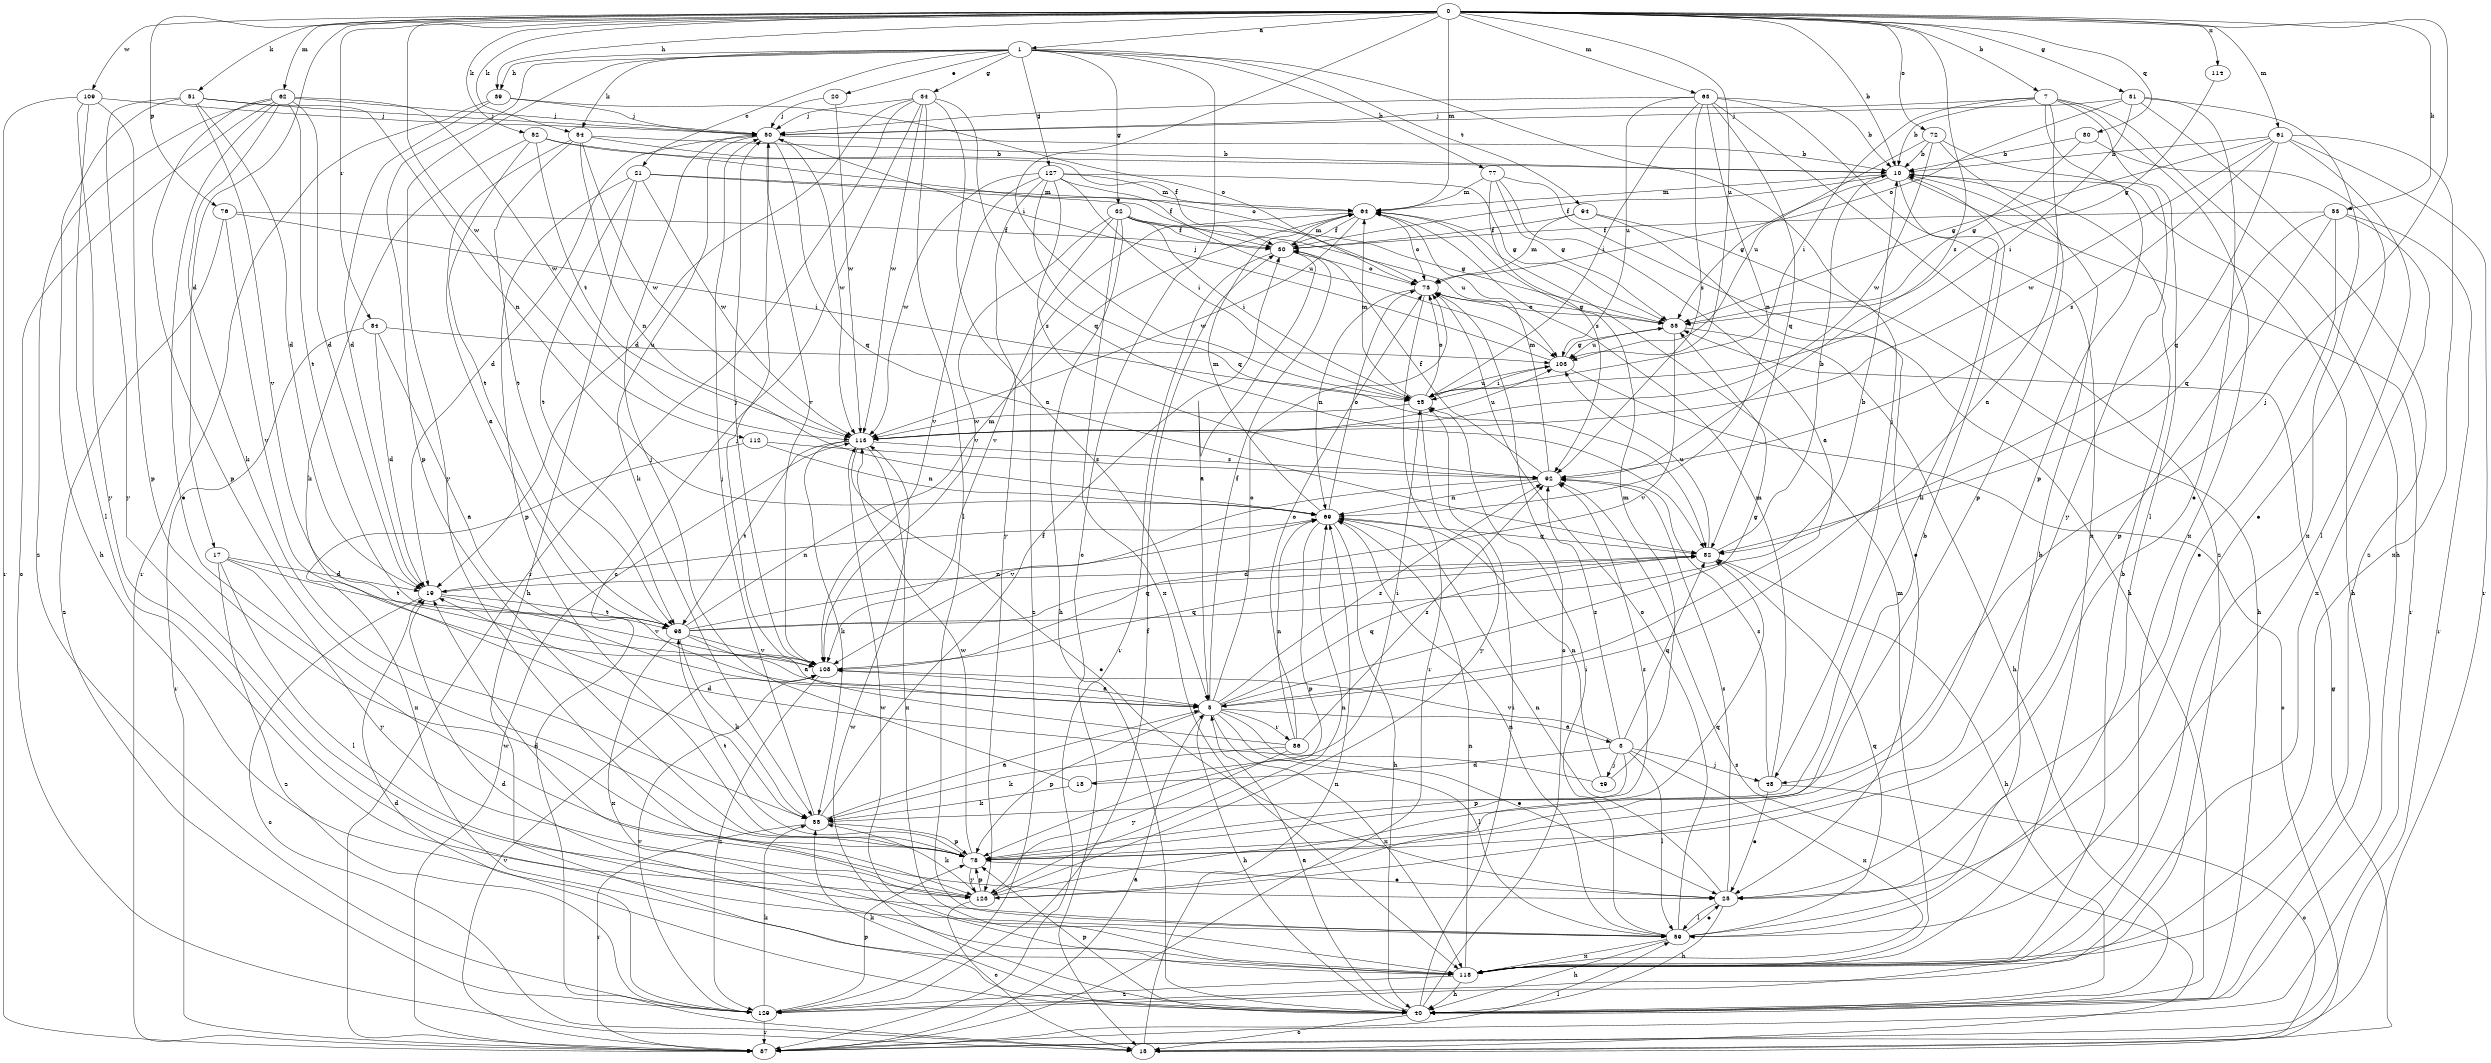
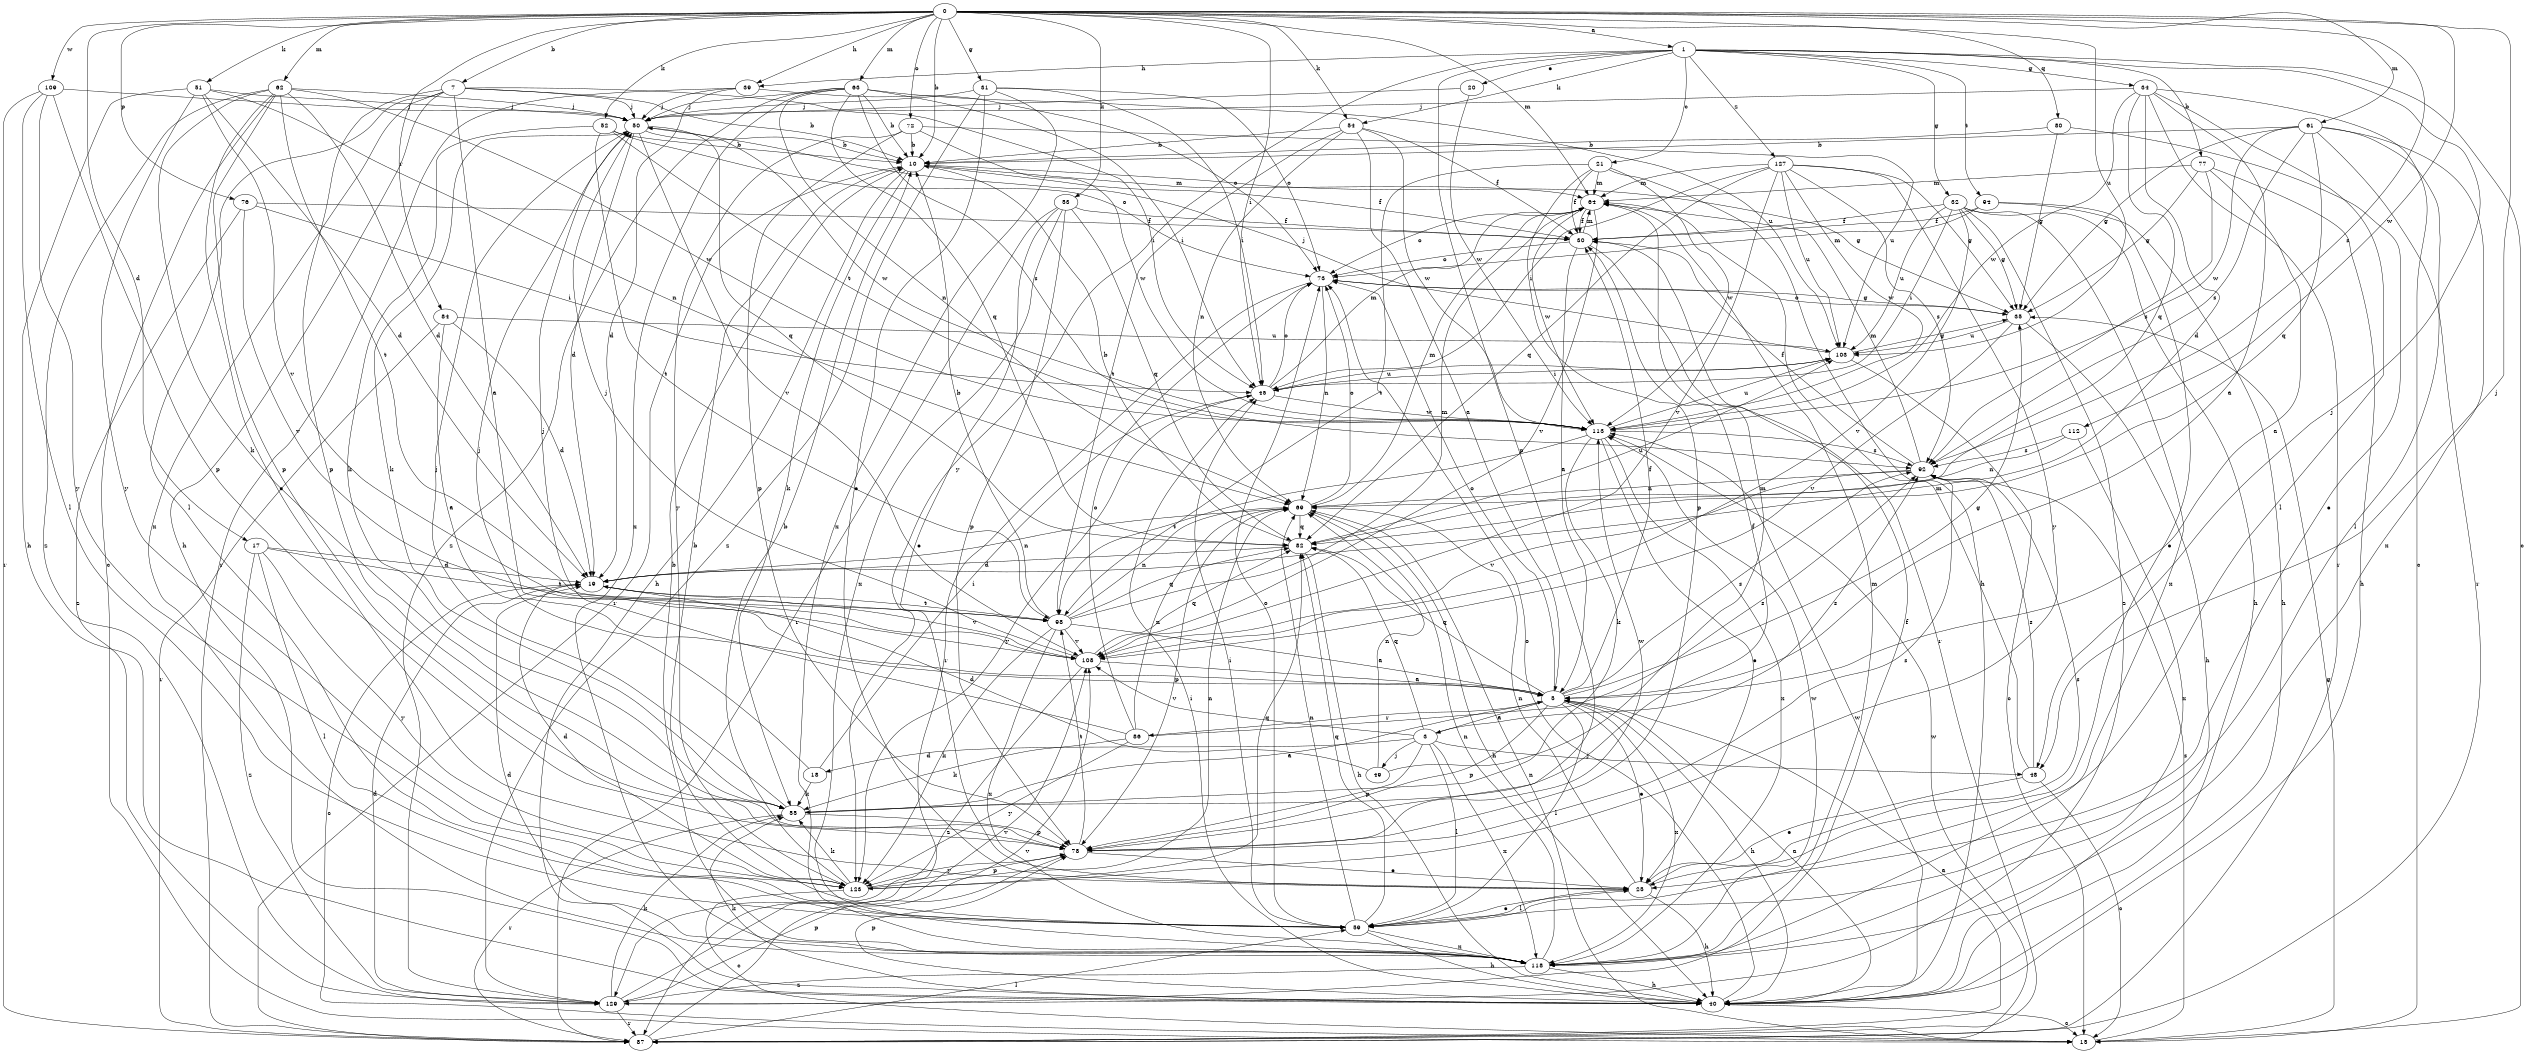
(2218, 73) -> none
(732, 727) -> (947, 745)
